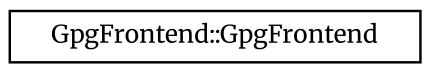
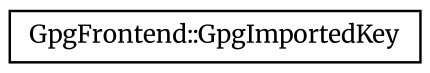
(215, 37) -> (215, 37)
